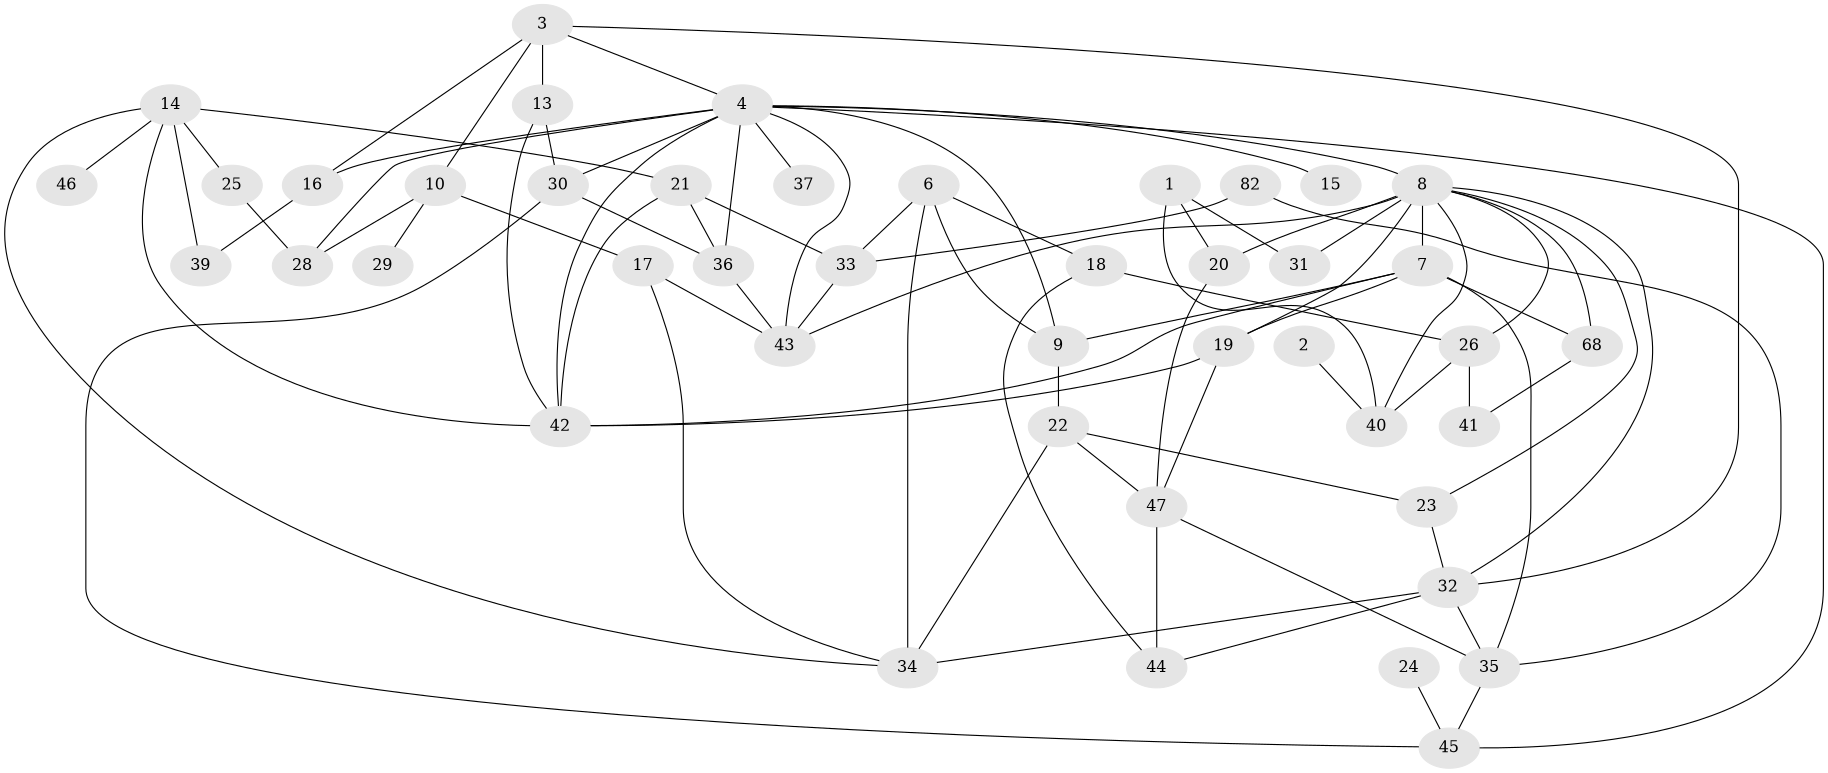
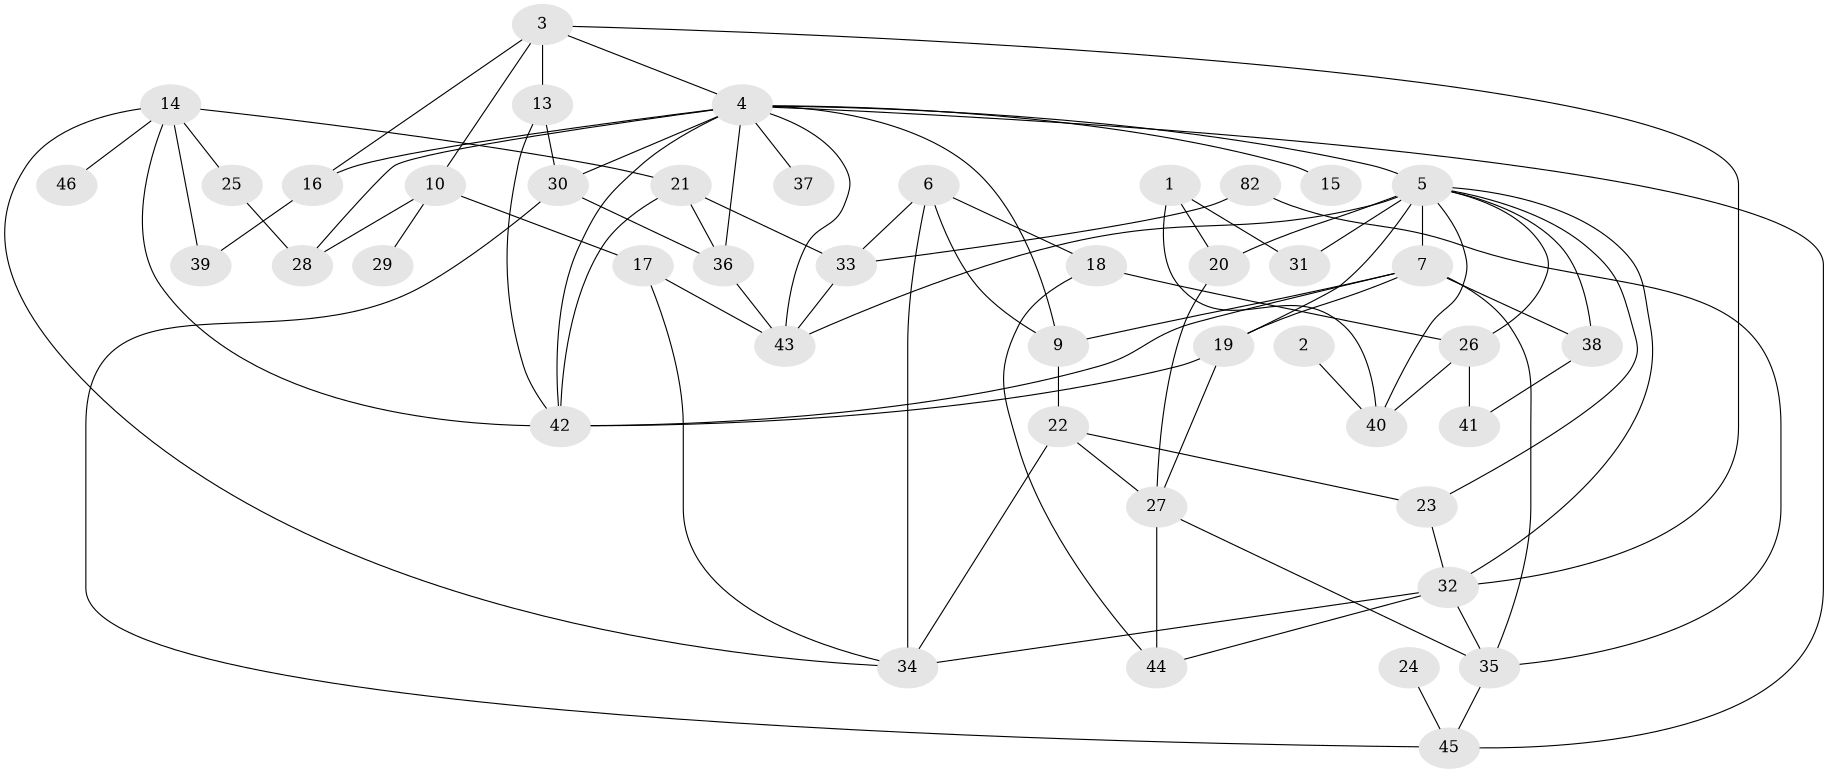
(1423, 185) -> (1423, 185)
(1592, 346) -> (1592, 346)
(1157, 507) -> (1157, 507)
